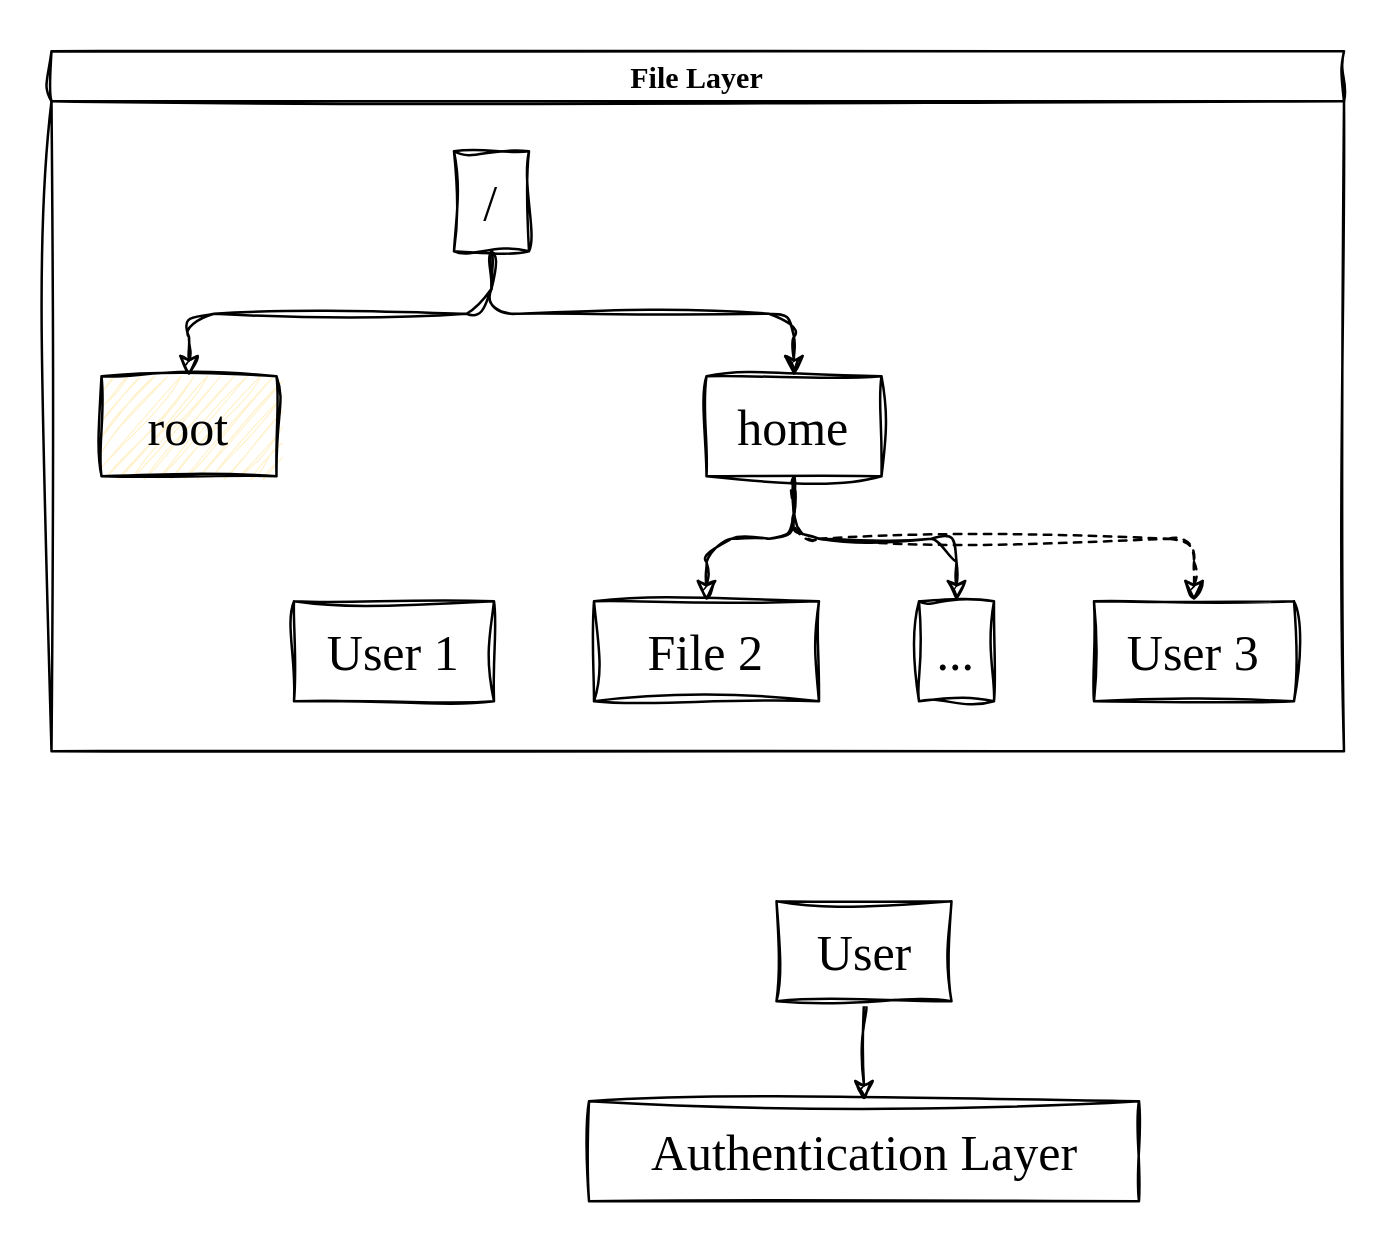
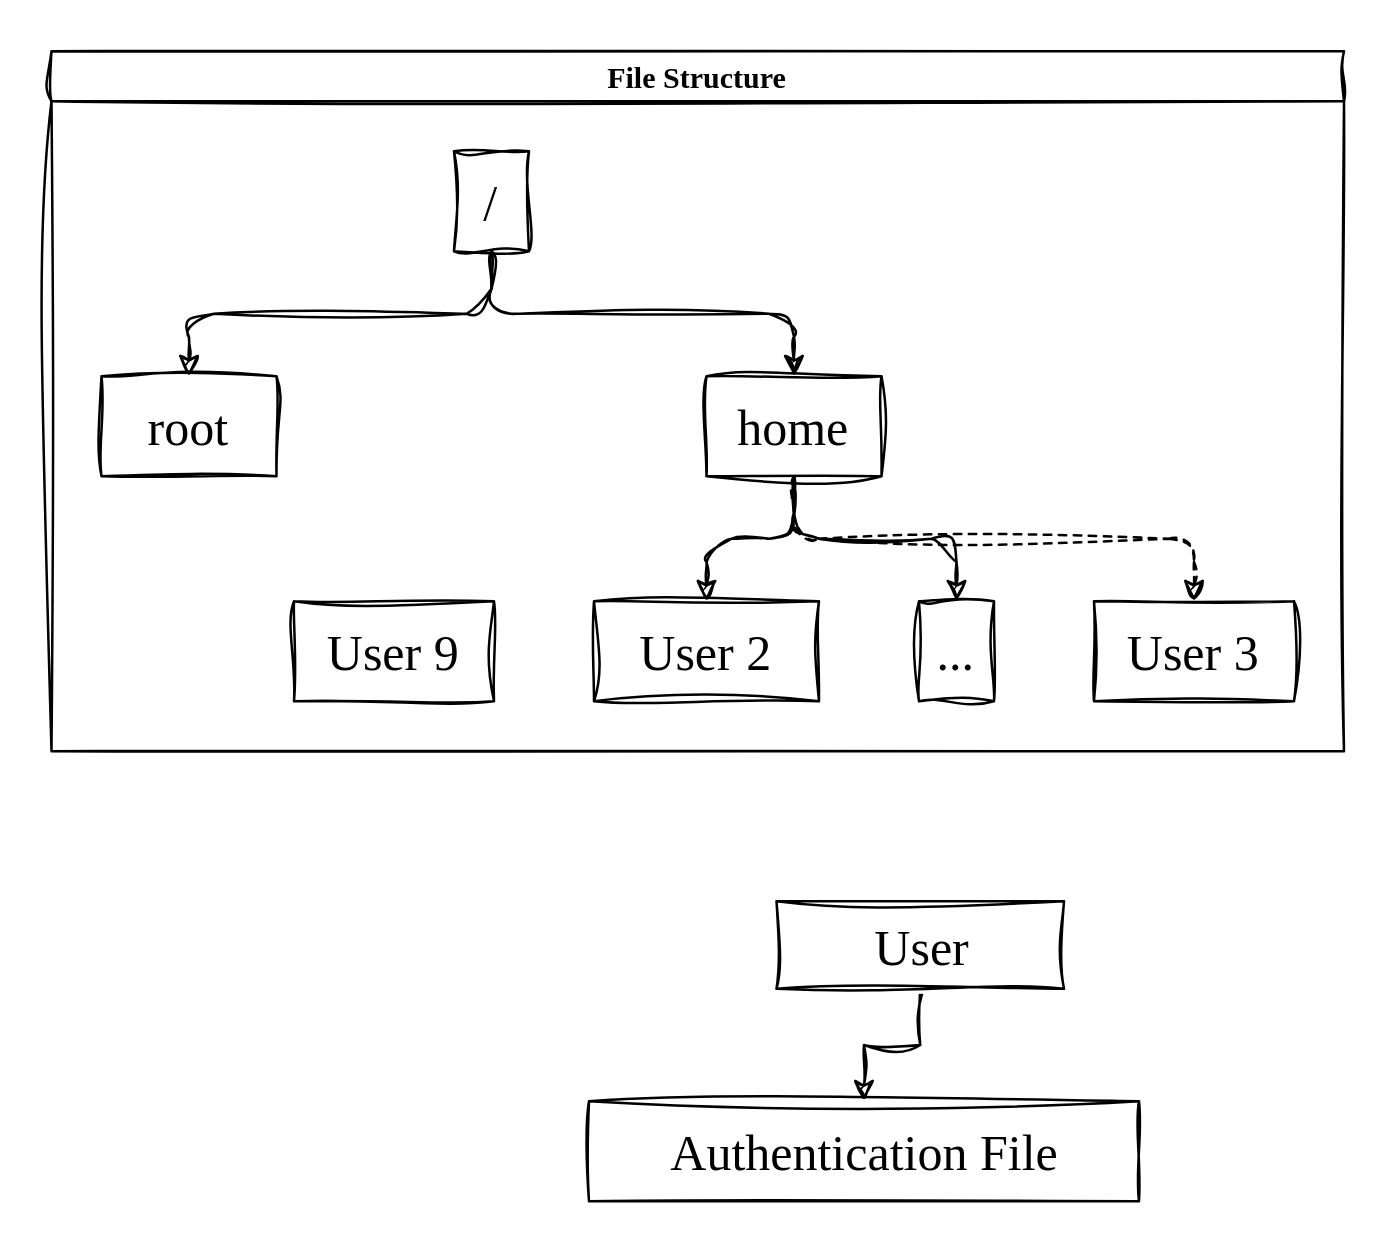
(696, 78) -> (696, 78)
(189, 426) -> (189, 426)
(394, 651) -> (394, 651)
(706, 651) -> (706, 651)
(864, 951) -> (920, 945)
(865, 1151) -> (865, 1151)
